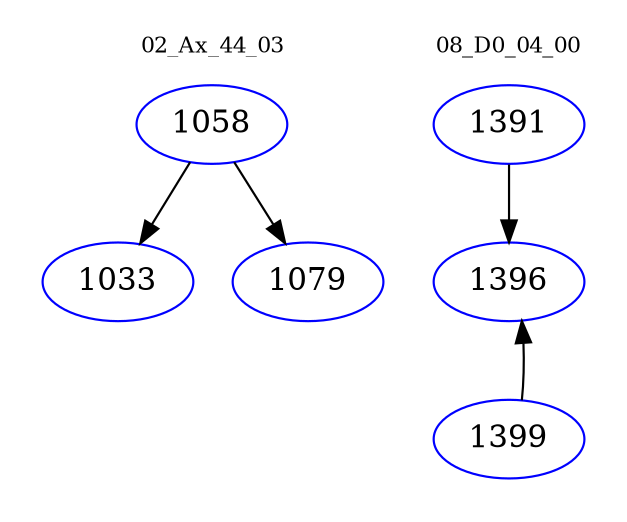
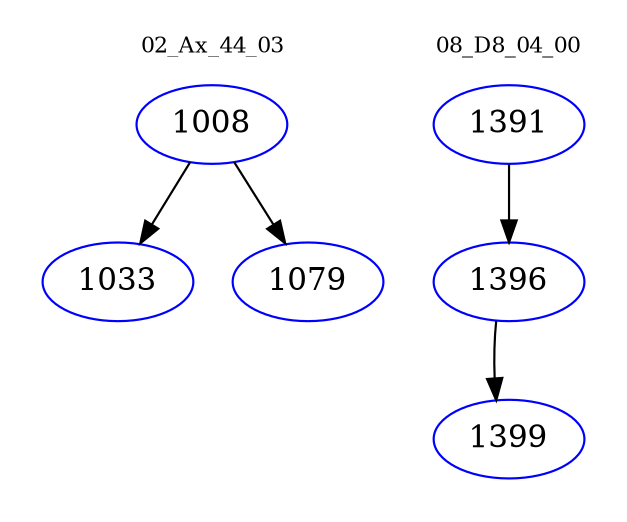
(509, 47) -> (509, 47)
(212, 125) -> (212, 125)
(524, 372) -> (494, 349)
